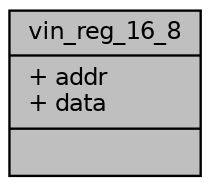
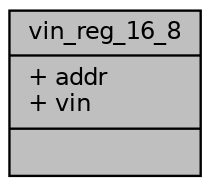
(68, 104) -> (60, 104)
